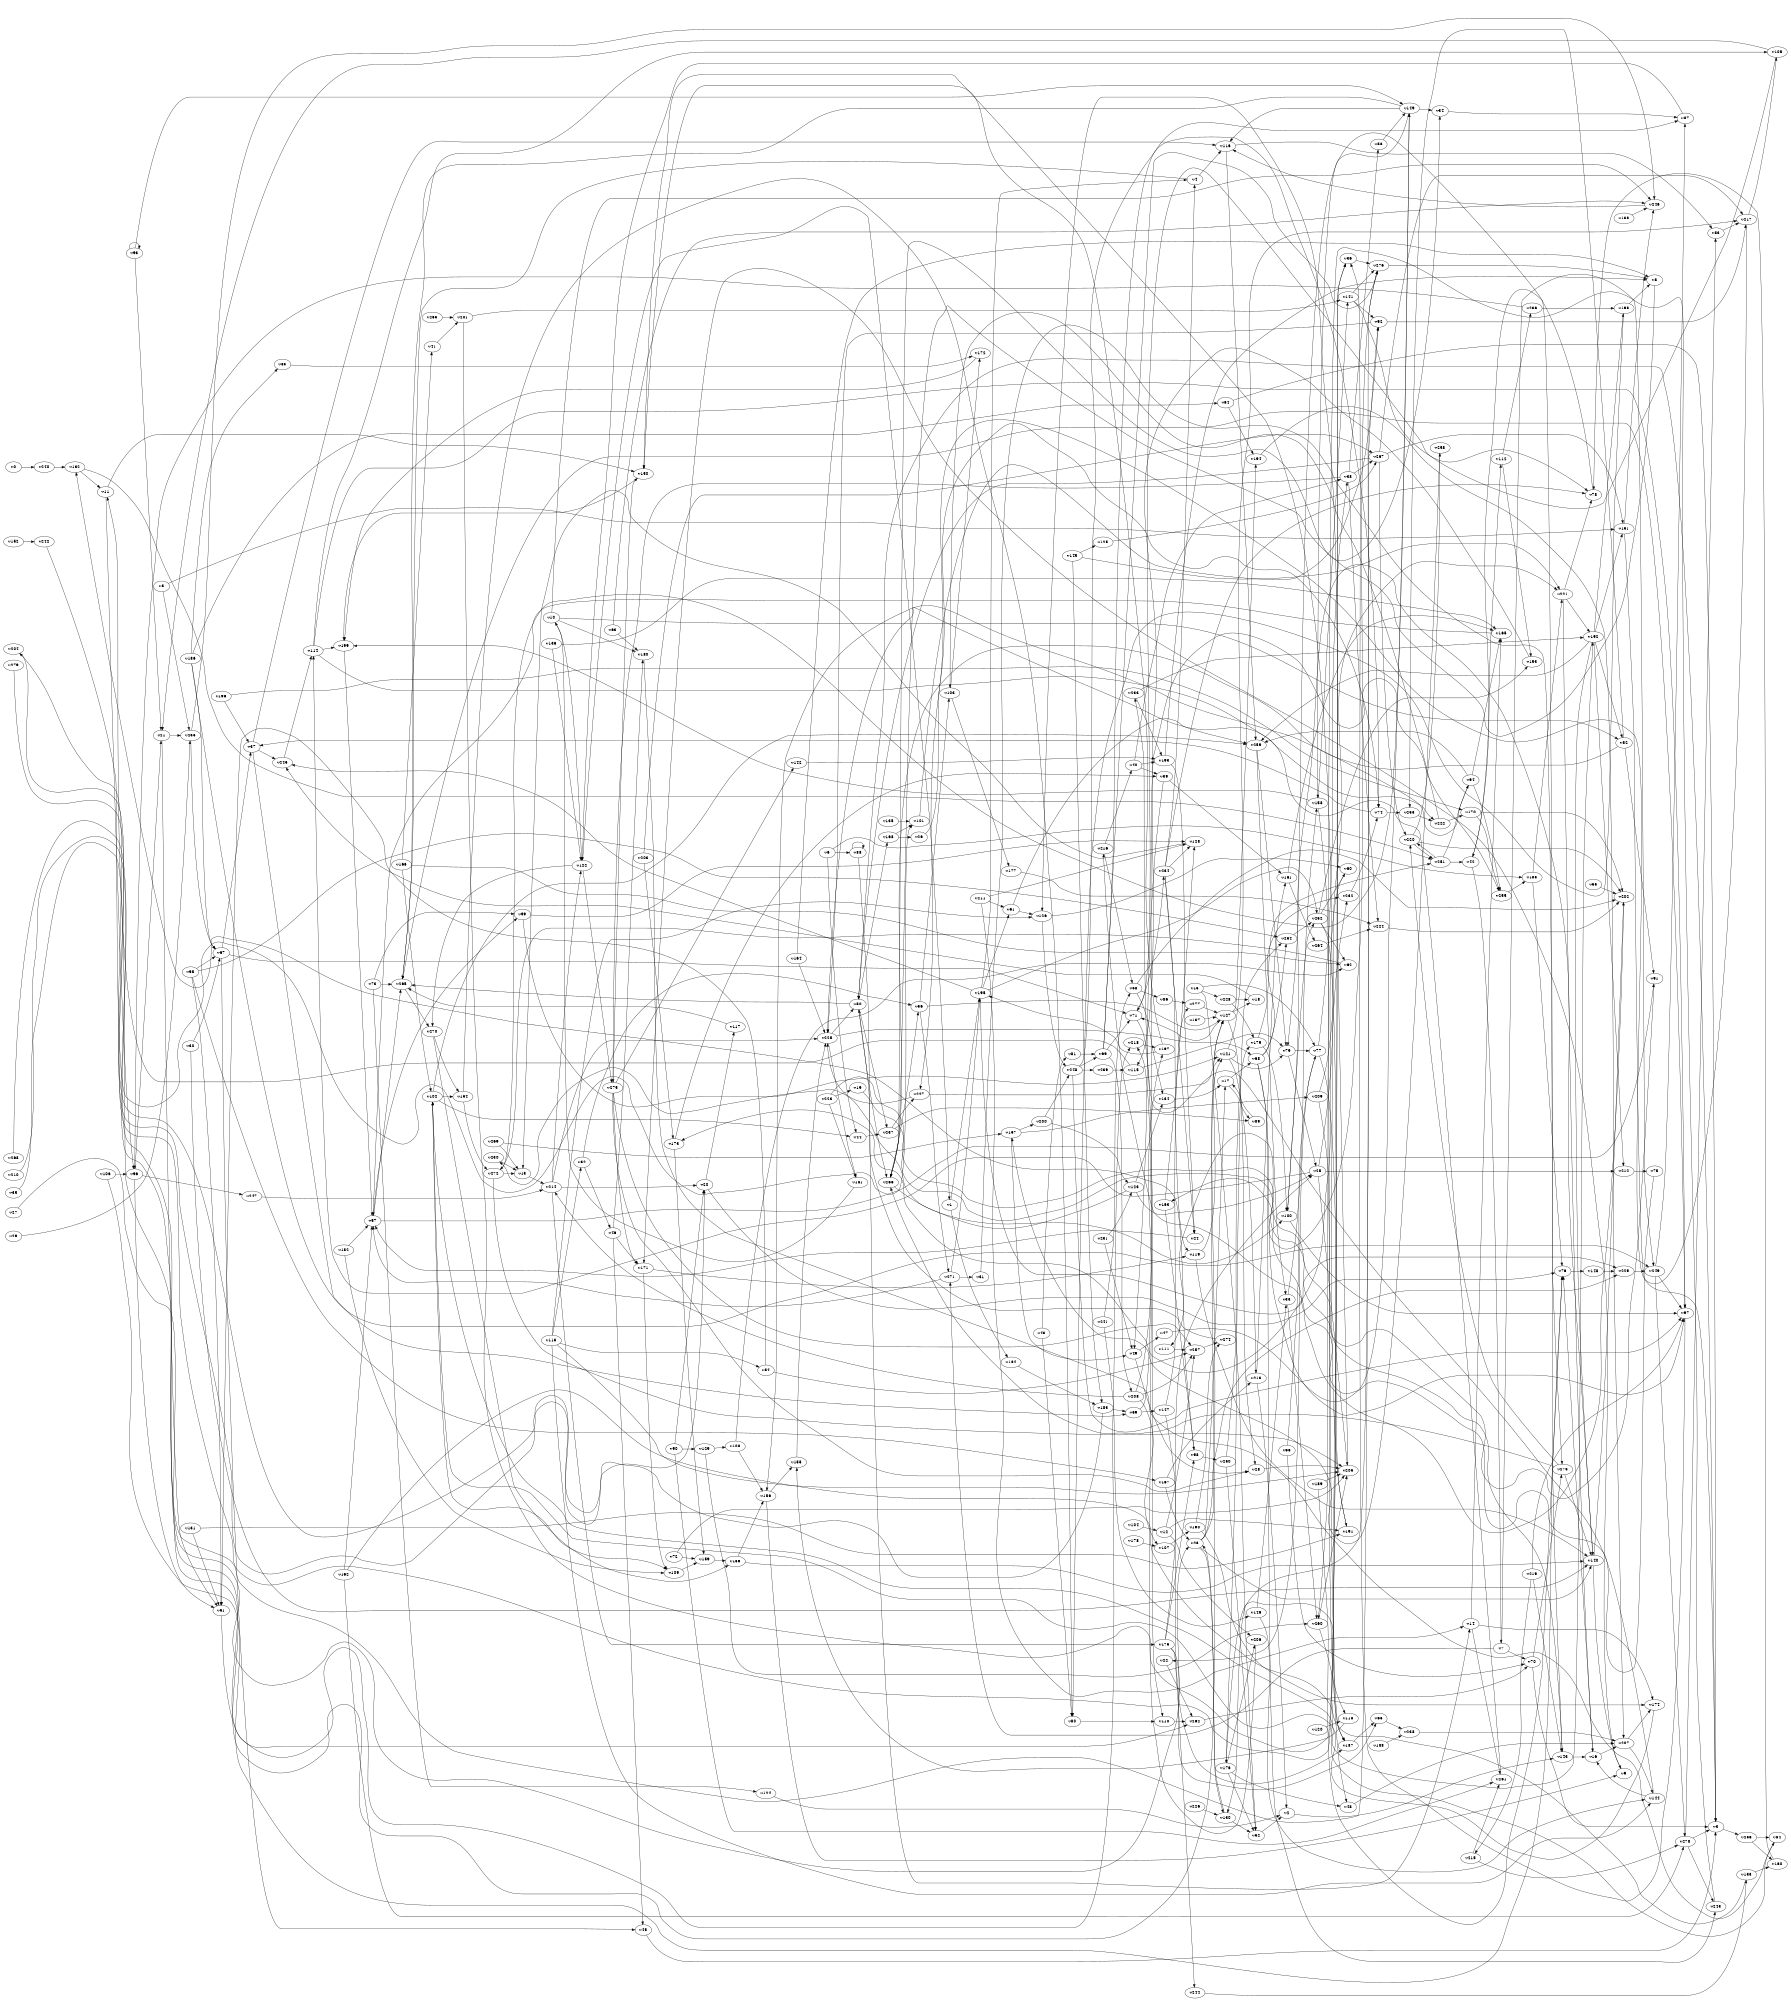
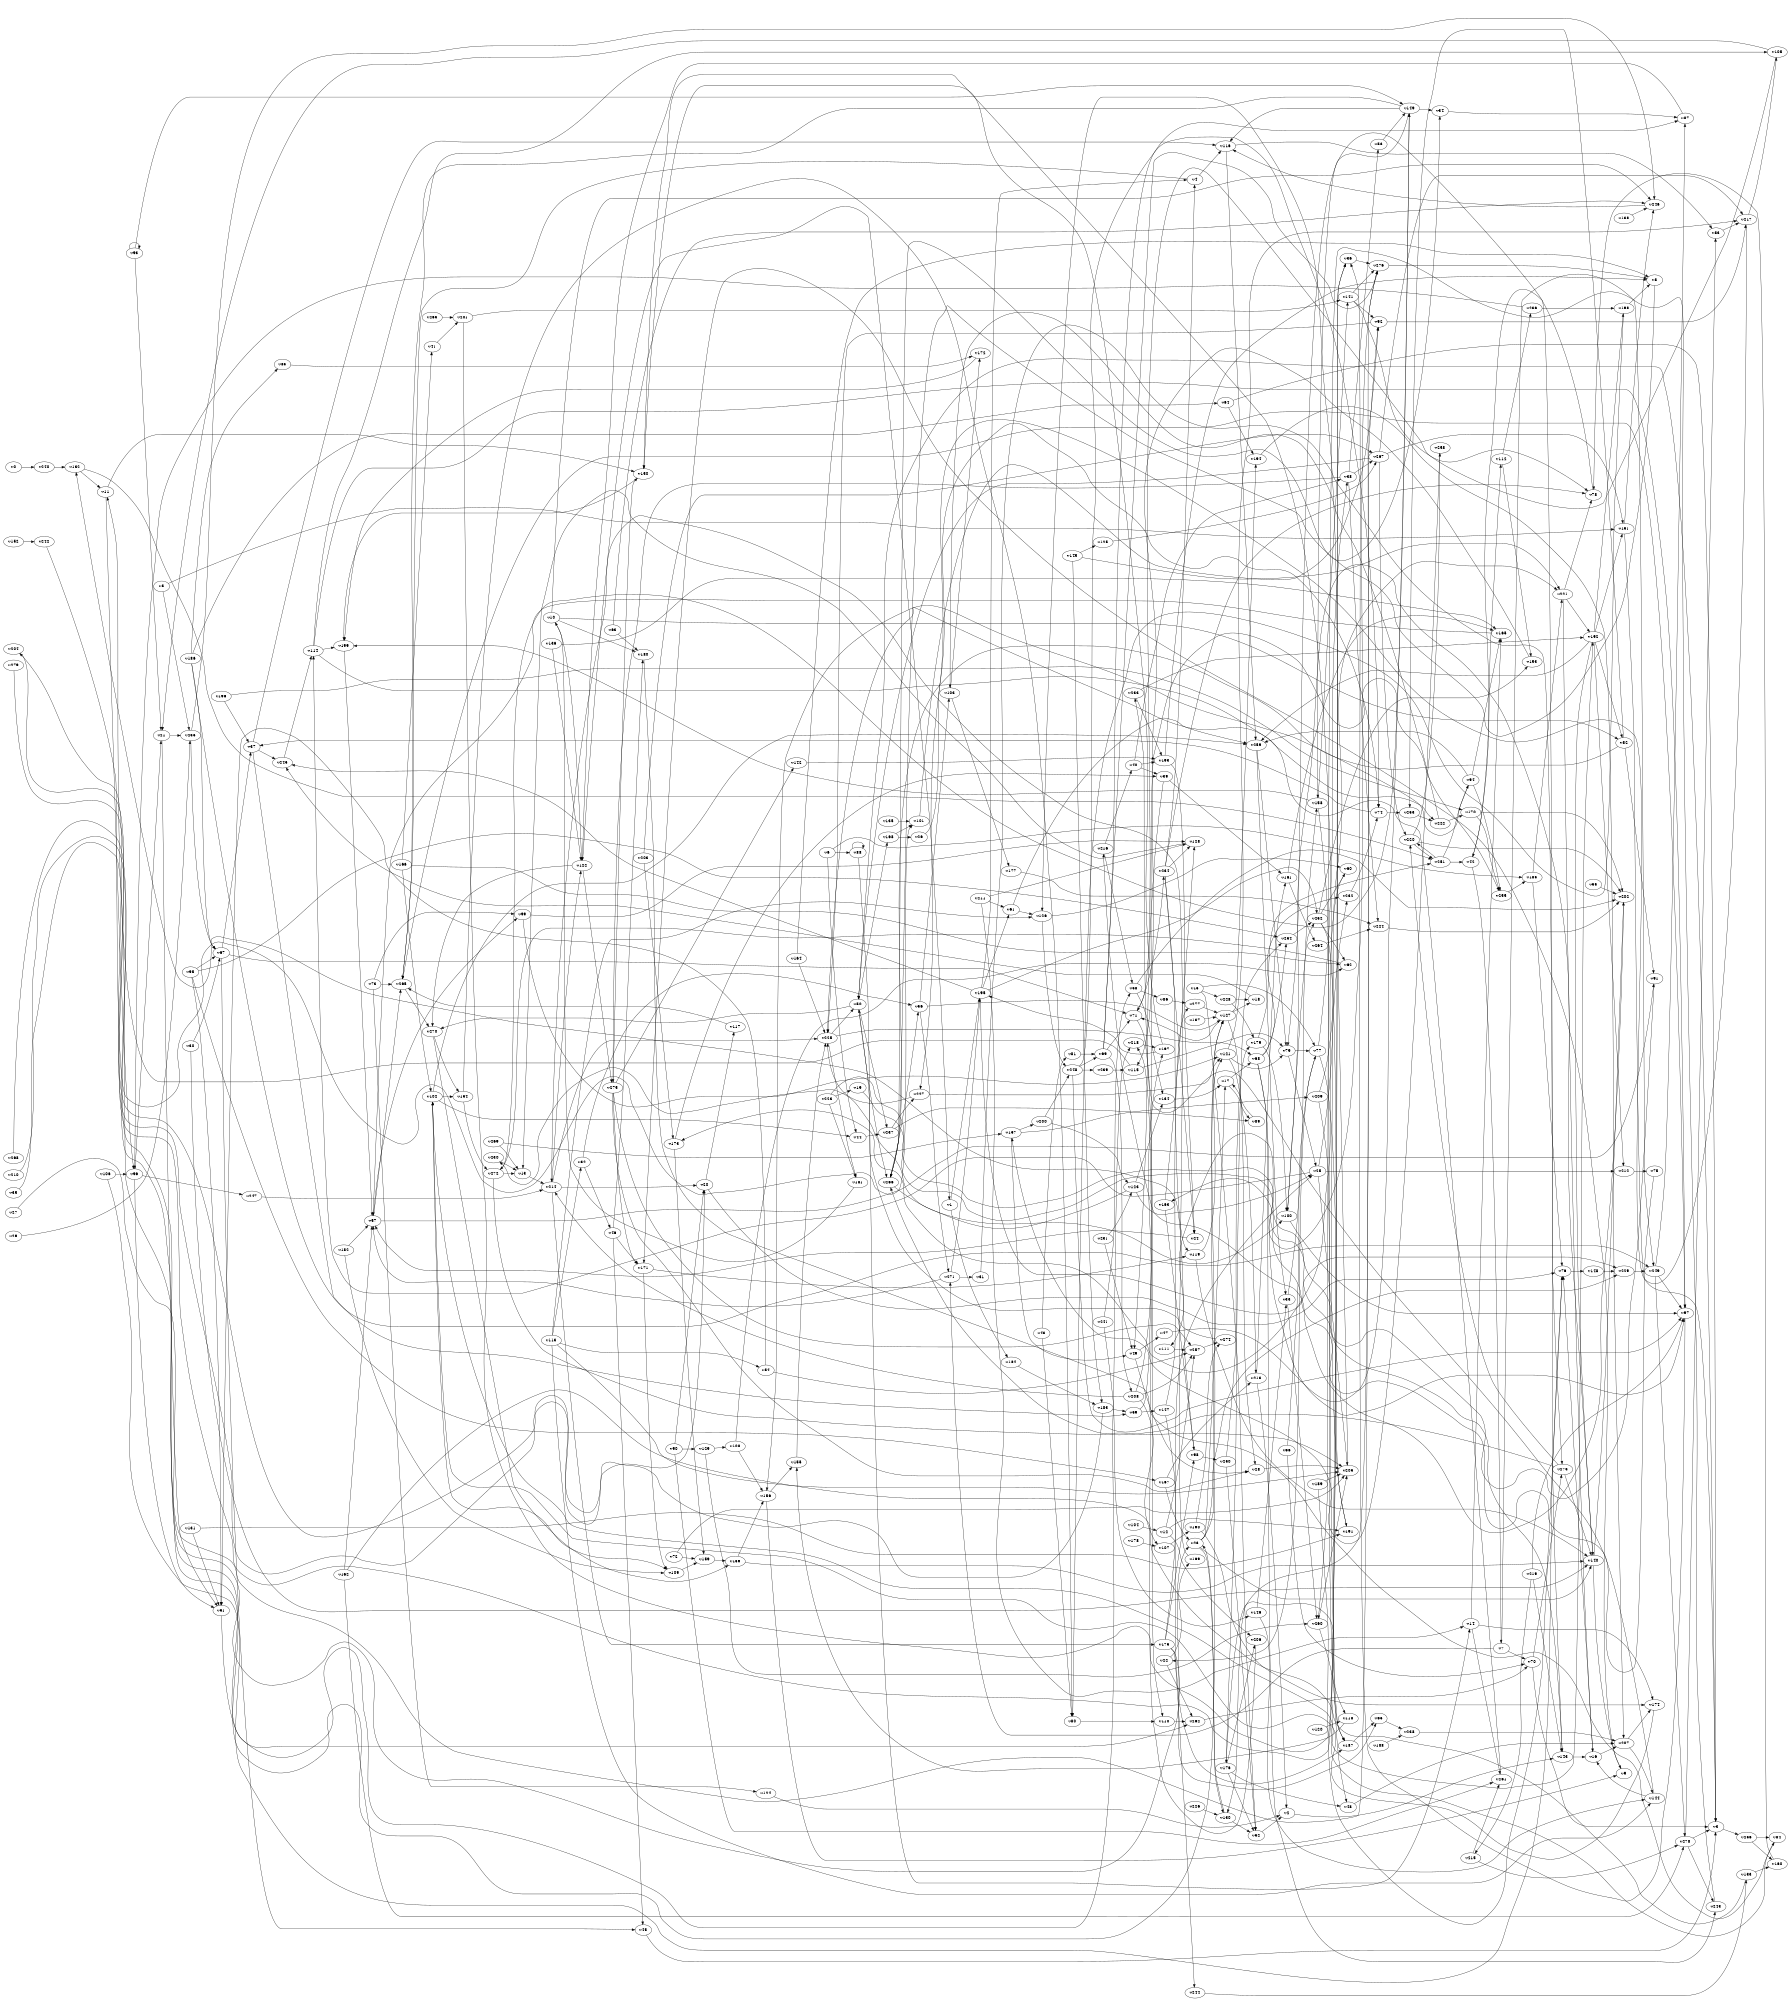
(632, 999) -> (647, 1022)
none -> (1195, 1559)
